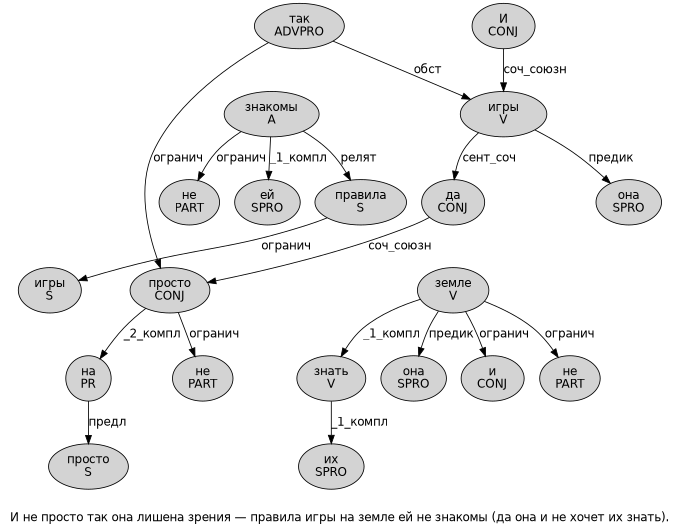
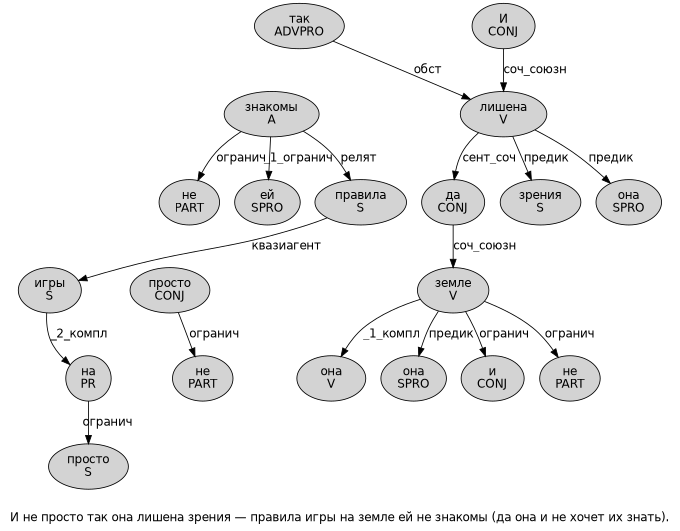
(504, 114) -> (504, 114)
(166, 130) -> none
(299, 158) -> (299, 158)
none -> (541, 202)
(286, 246) -> (286, 246)
(324, 255) -> (453, 242)
(124, 328) -> (50, 338)
(331, 378) -> (331, 378)
(108, 423) -> (108, 423)
(331, 467) -> none
